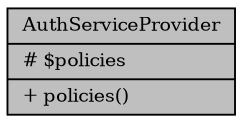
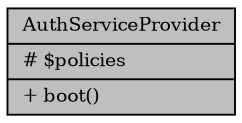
(76, 96) -> (62, 96)
